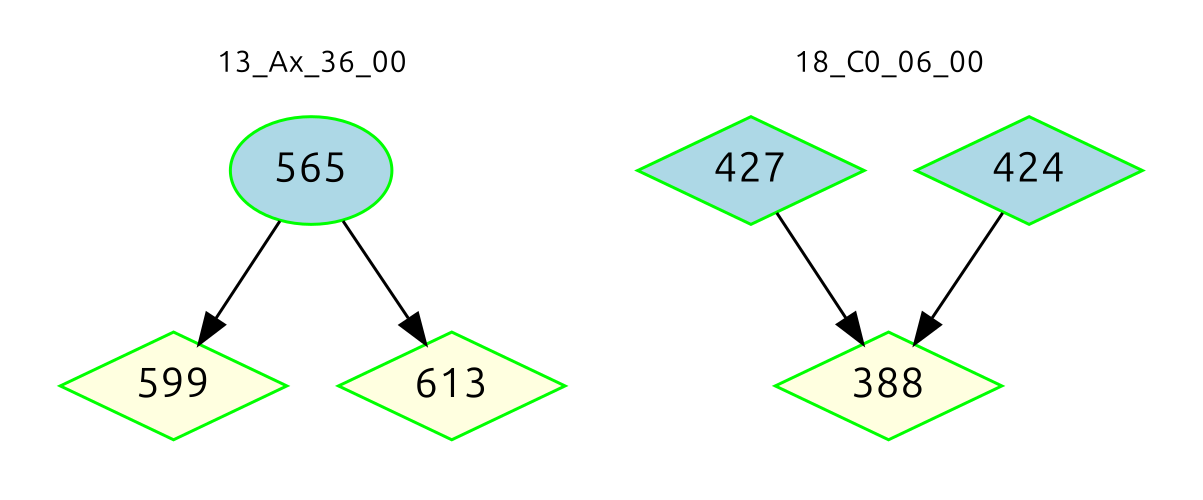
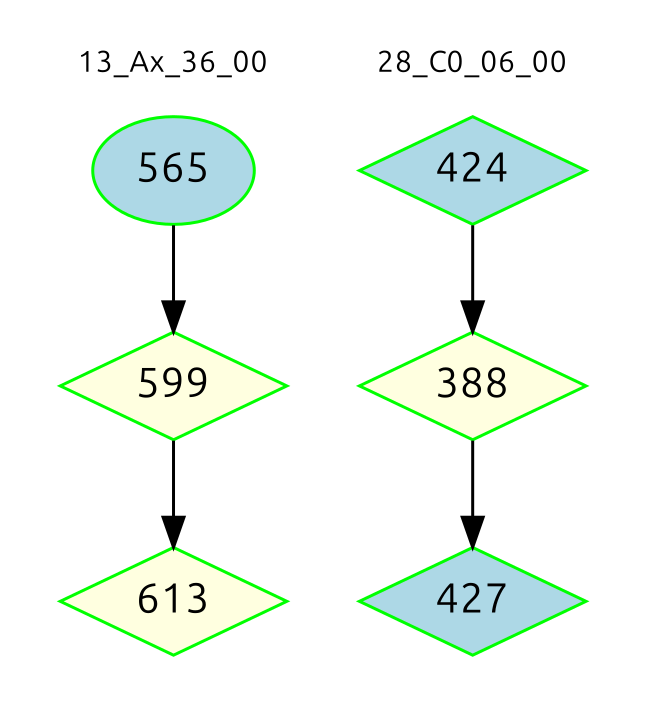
(890, 64) -> (473, 64)
(811, 265) -> (473, 479)
(376, 270) -> (174, 479)
